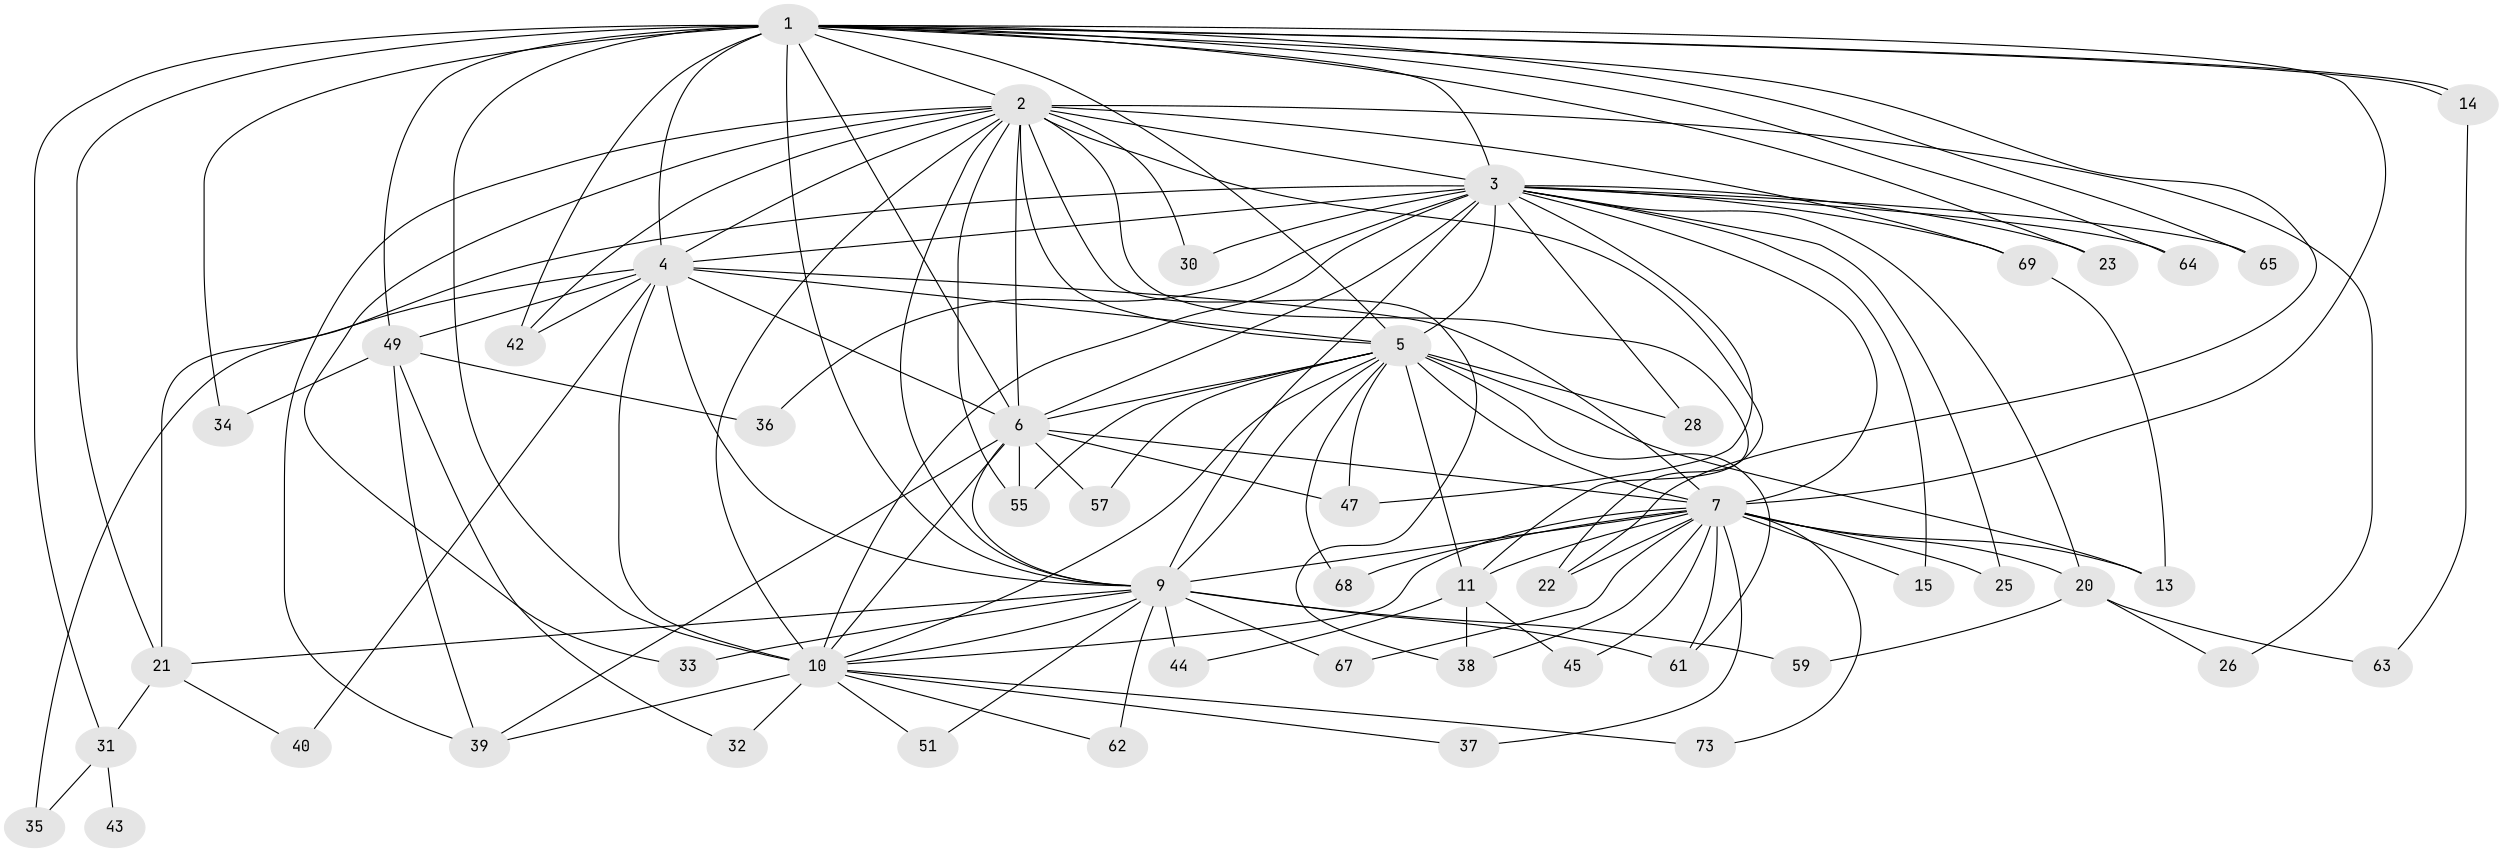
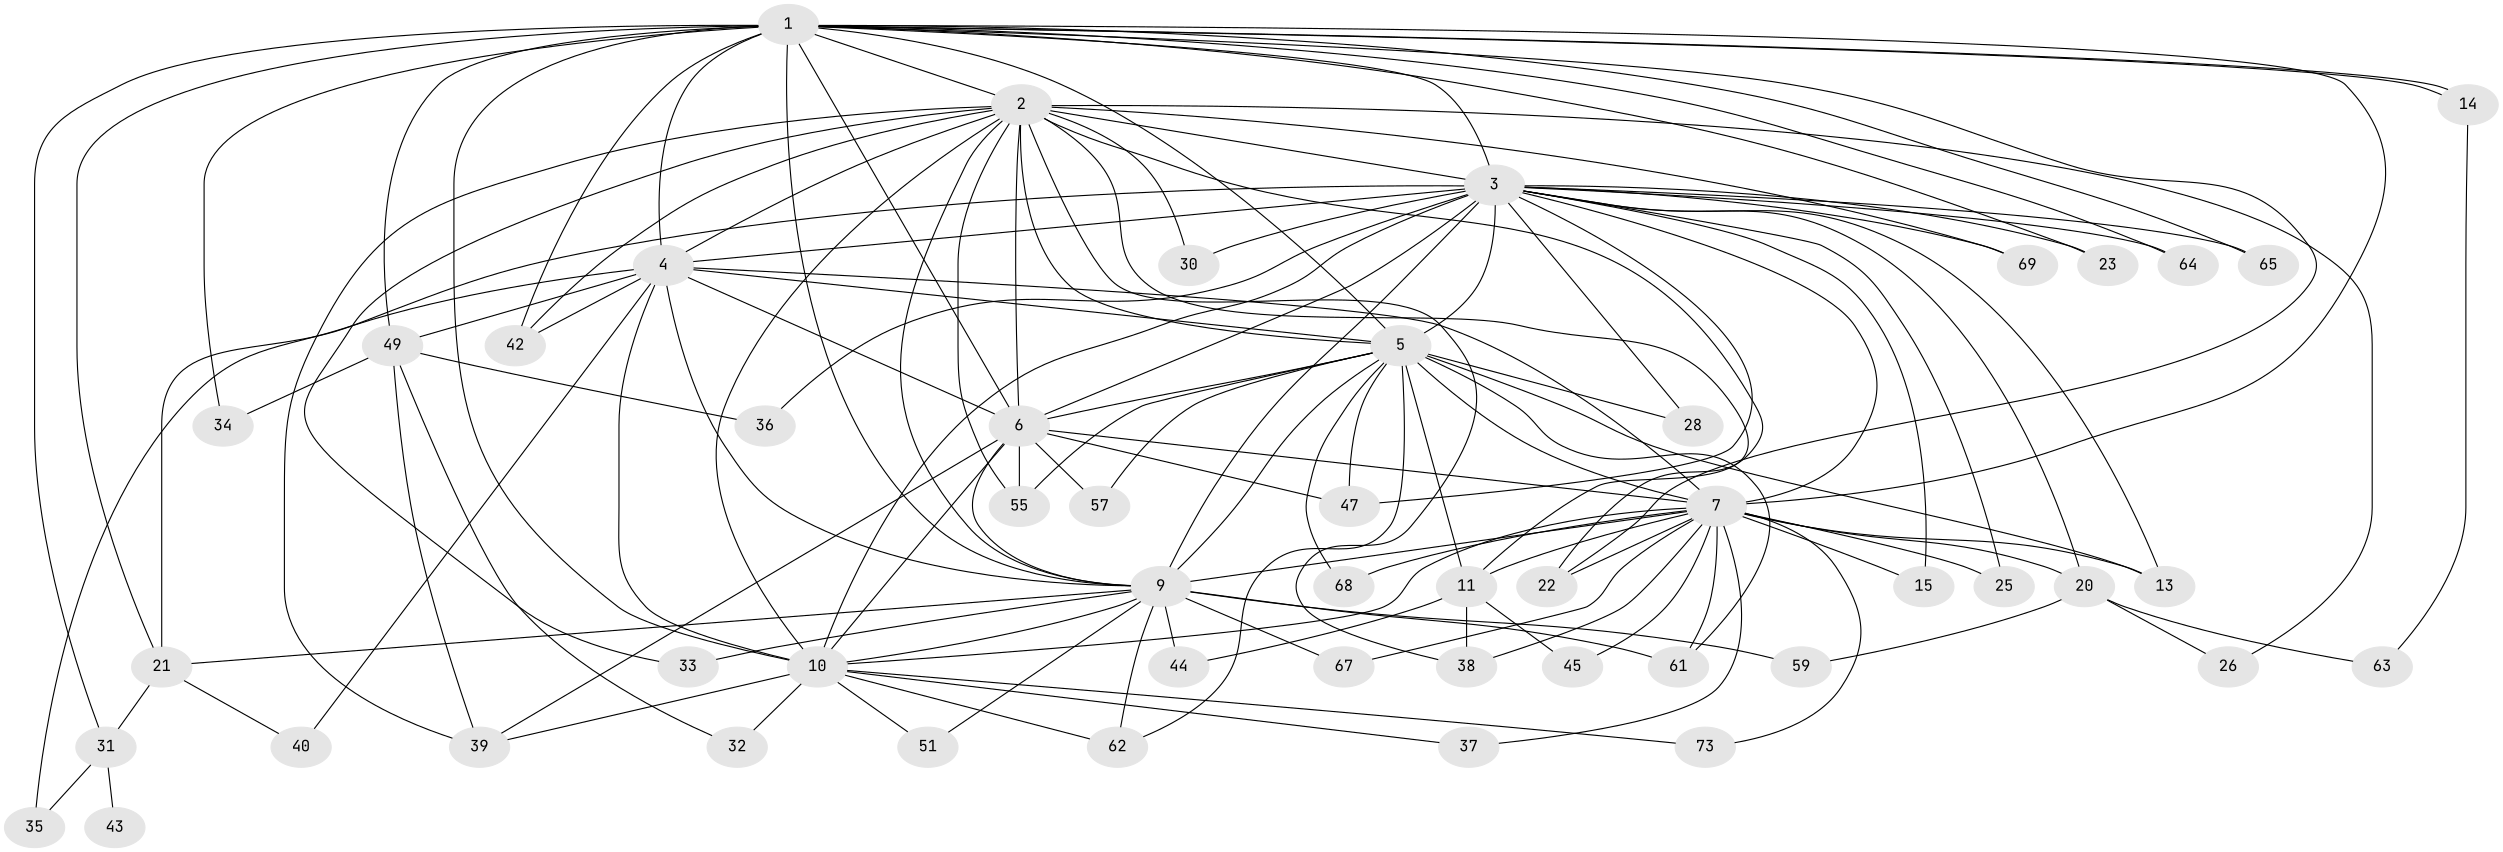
(2144, 406) -> (1917, 253)
(1127, 534) -> (1299, 550)
